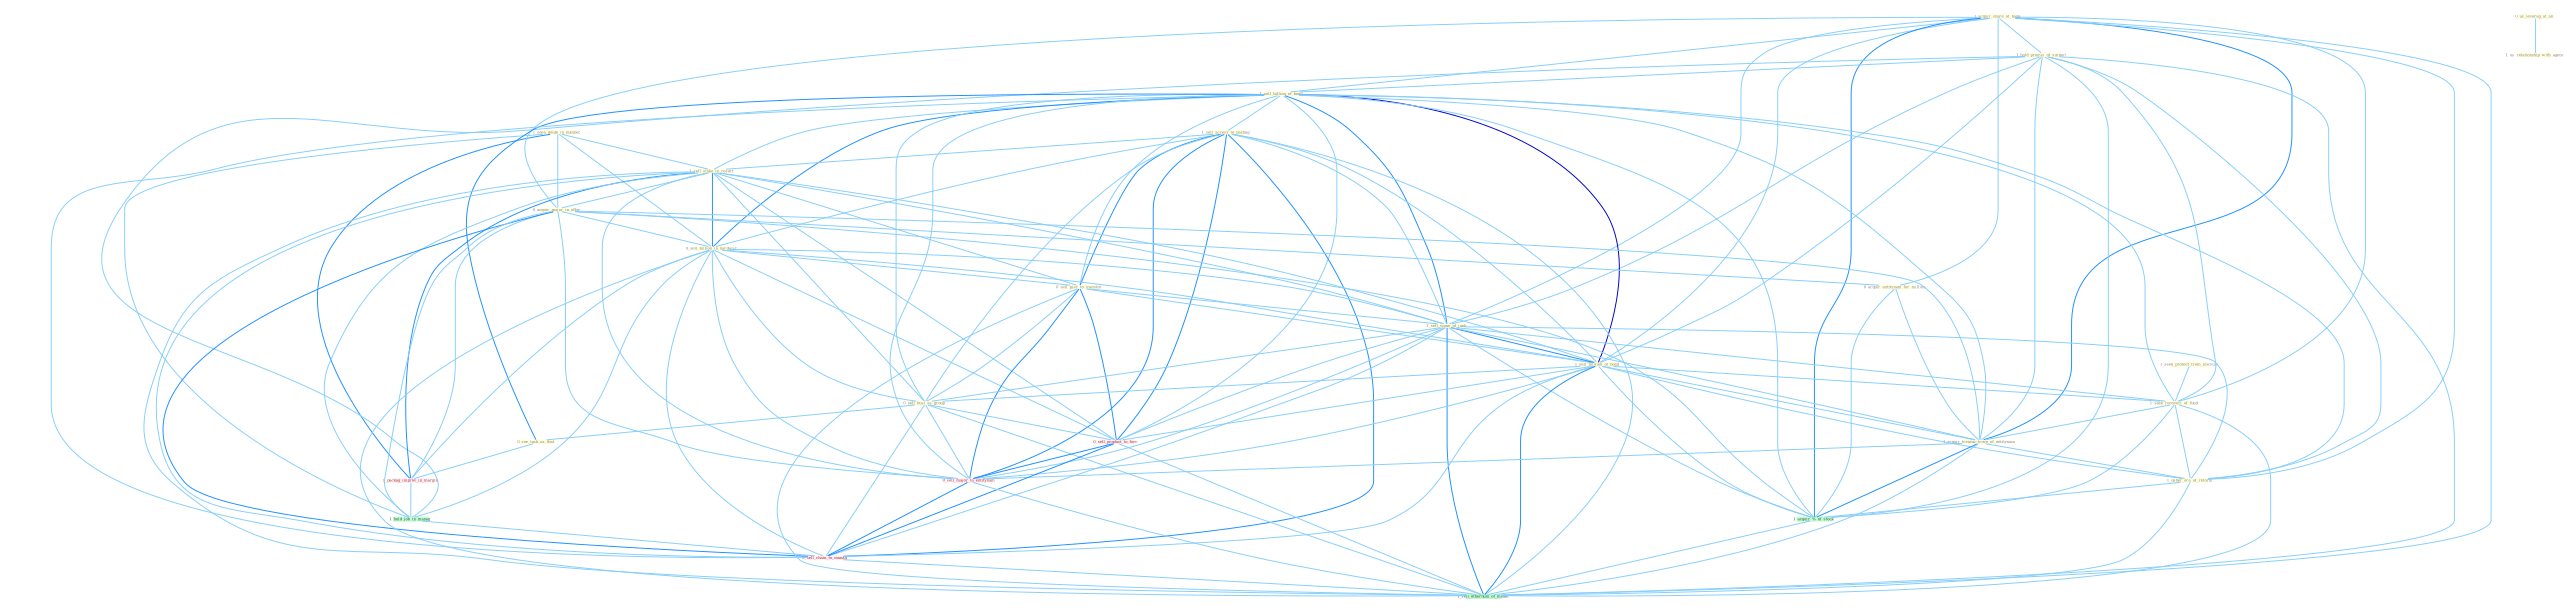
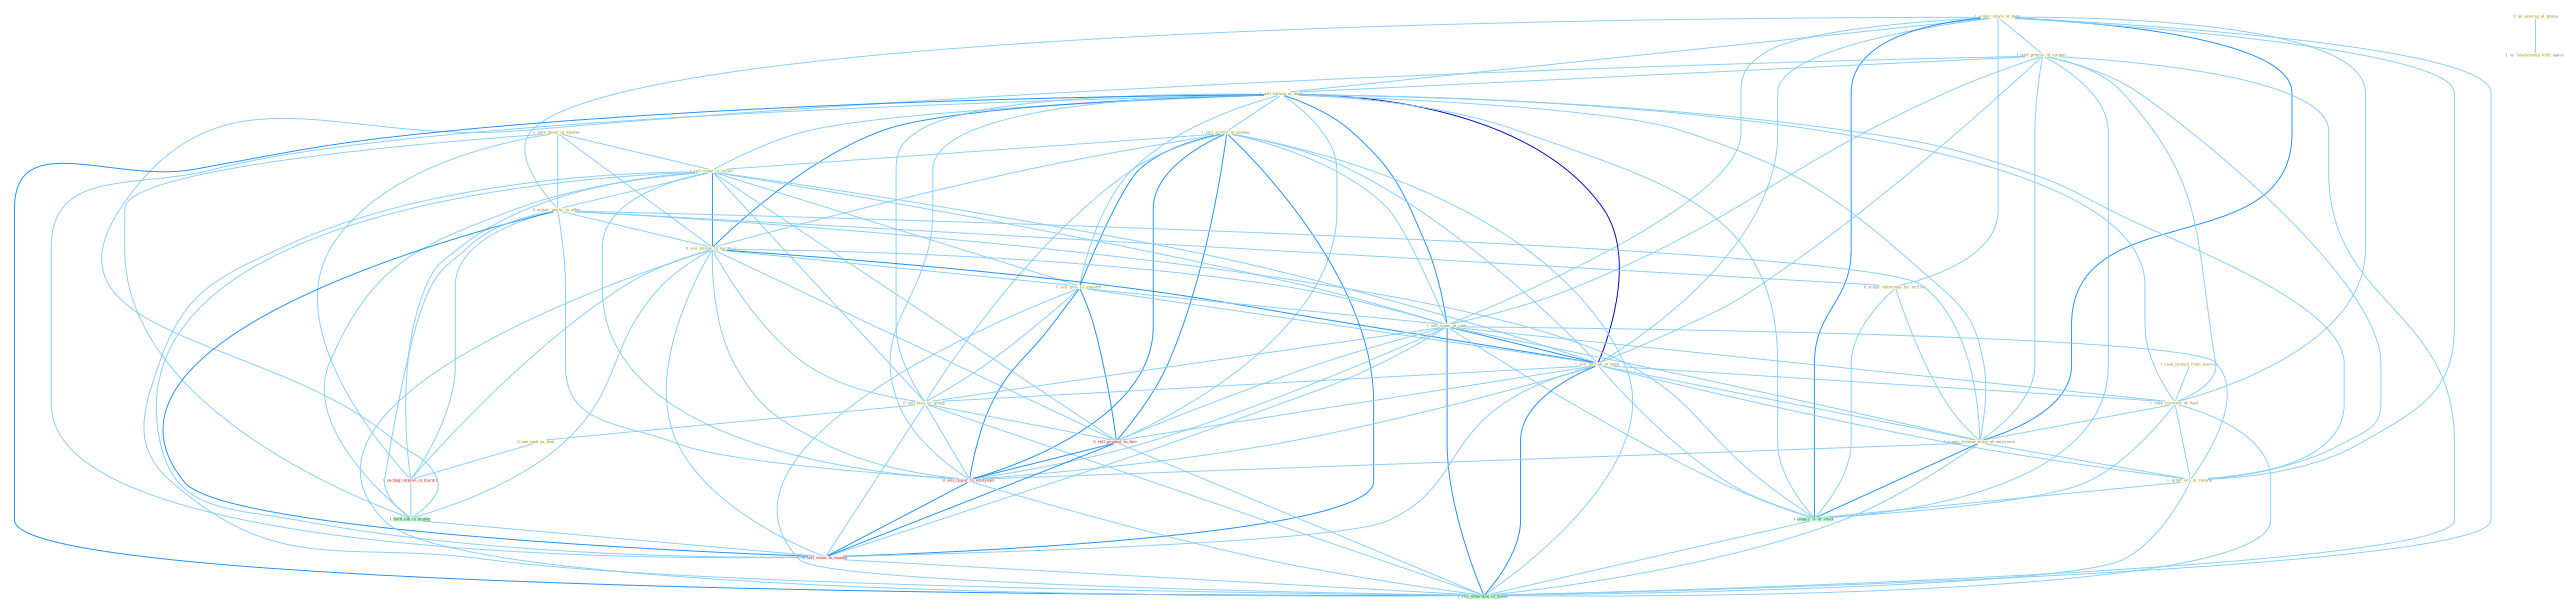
(2536, 16) -> (2536, 16)
(723, 104) -> (14, 453)
(330, 250) -> (330, 250)
(442, 262) -> (442, 262)
(1161, 293) -> (1161, 293)
